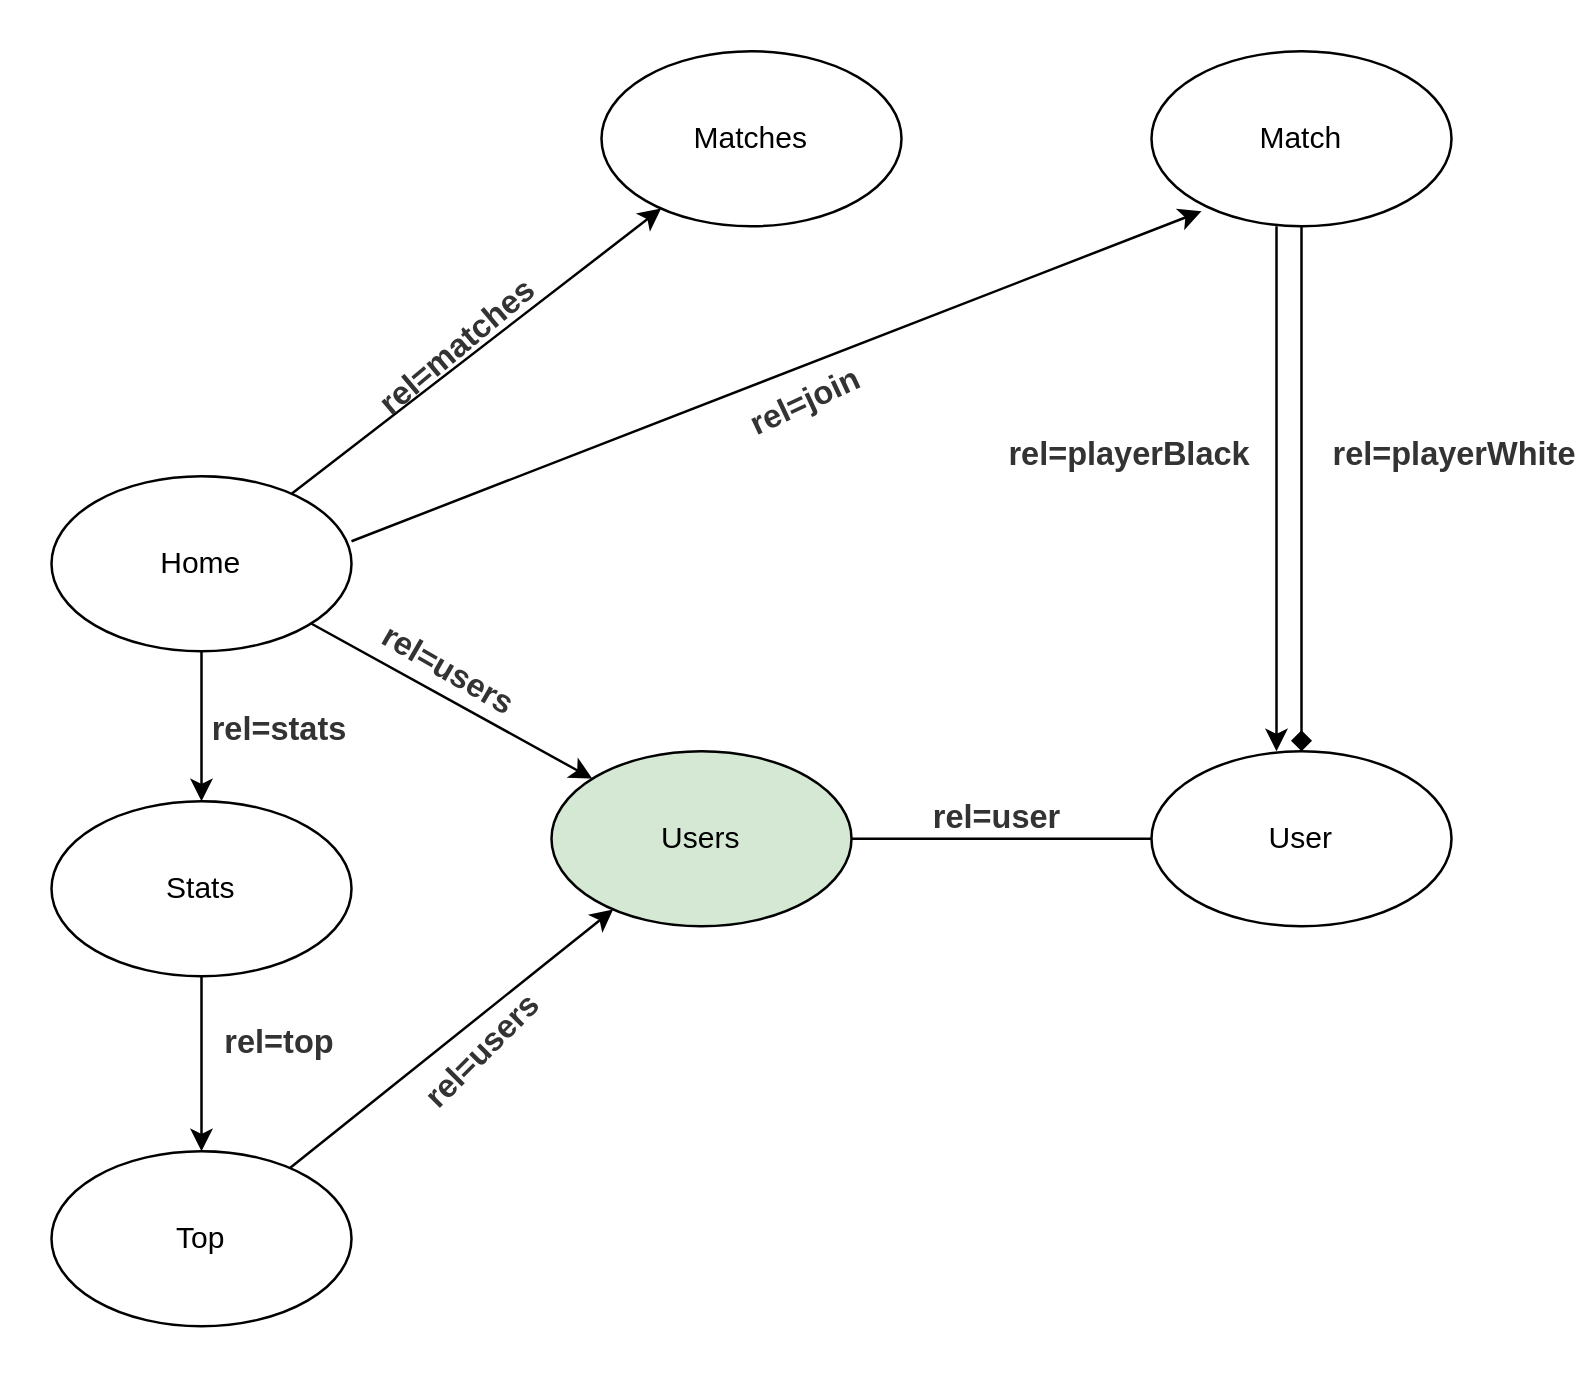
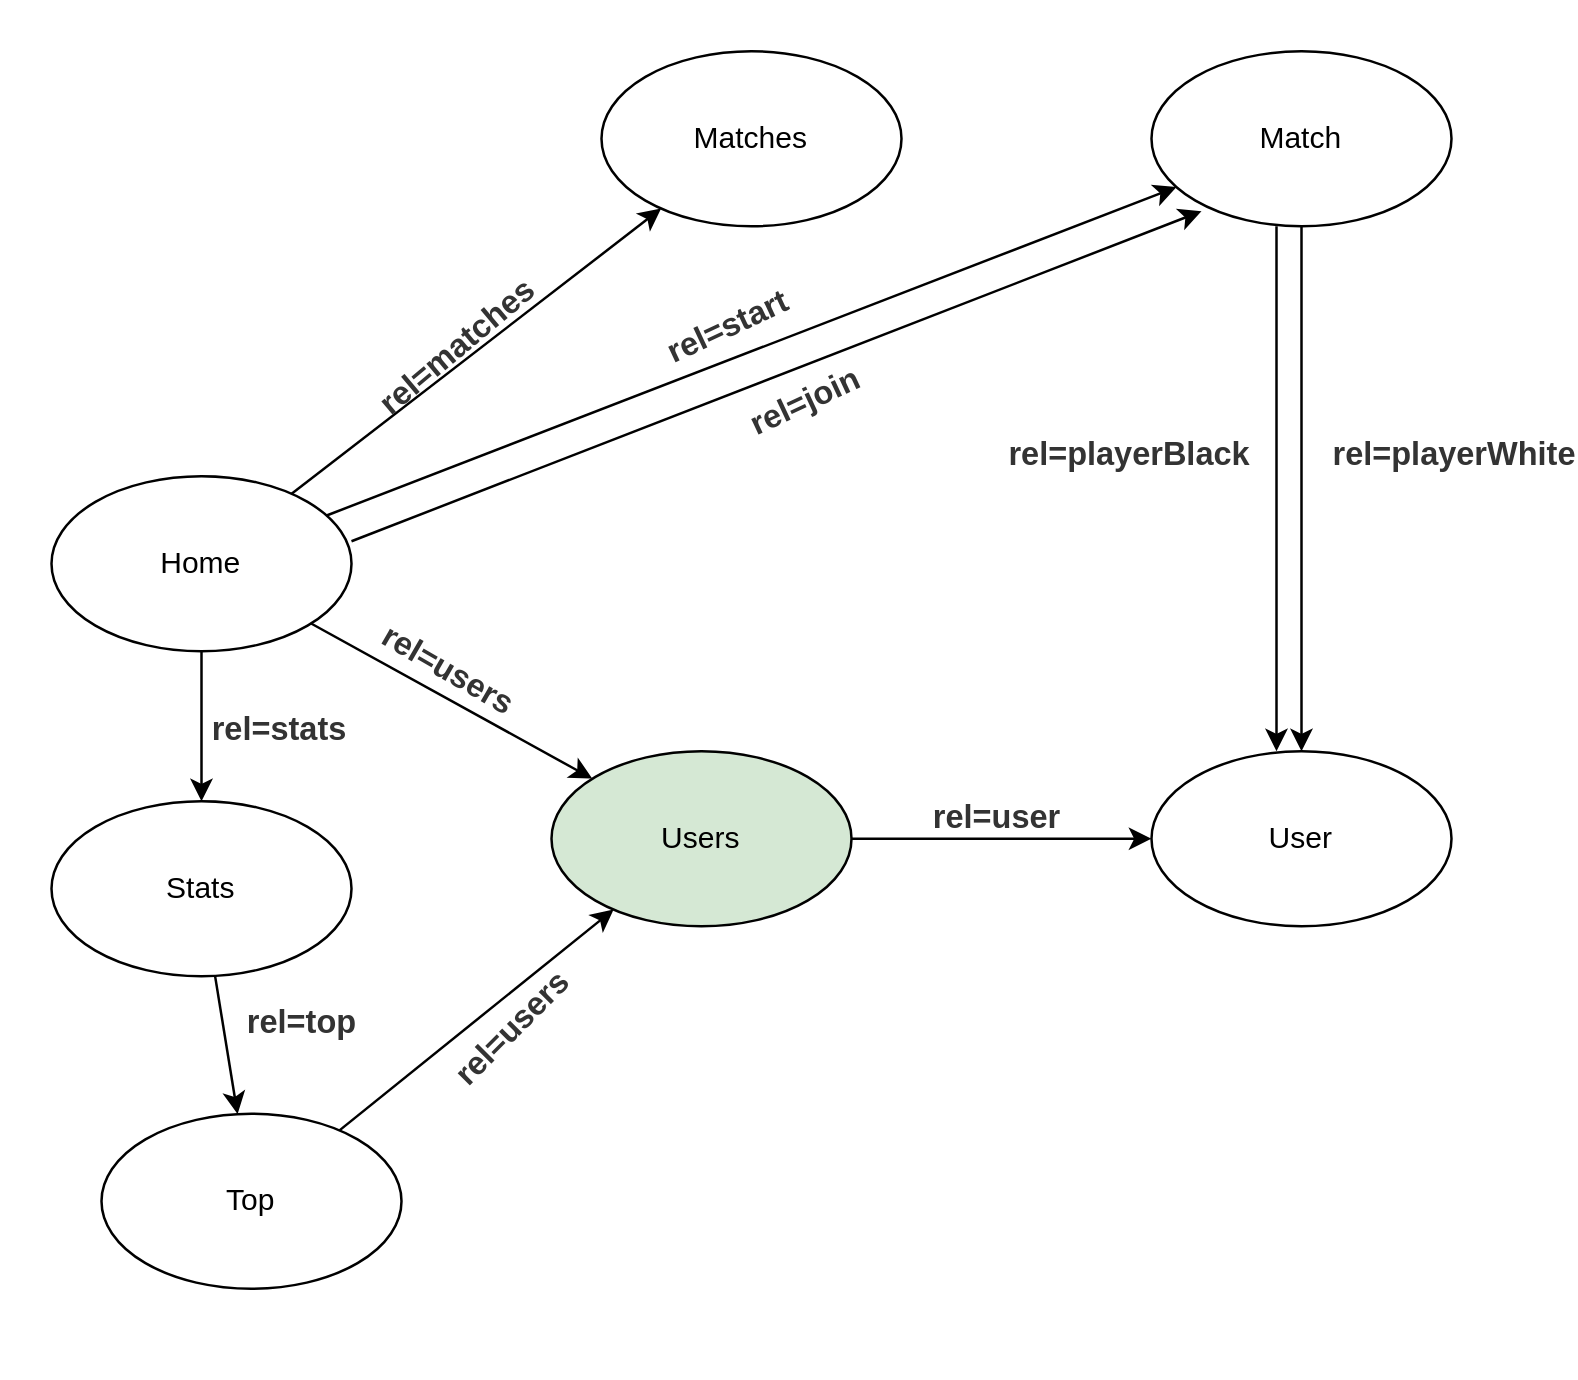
none -> (743, 354)
(1301, 731) -> (1301, 732)
(1140, 839) -> (1133, 839)
(201, 1239) -> (251, 1201)
